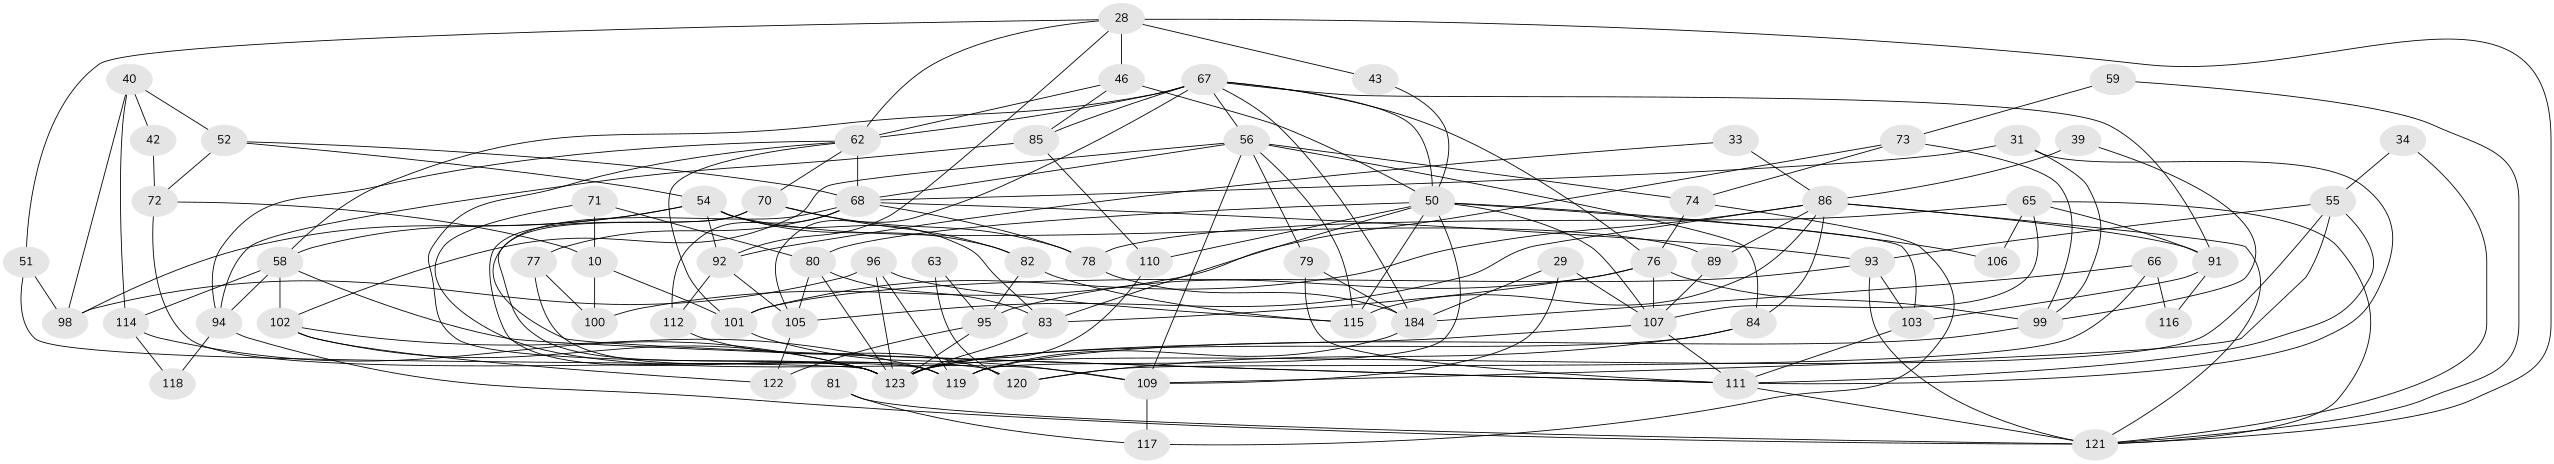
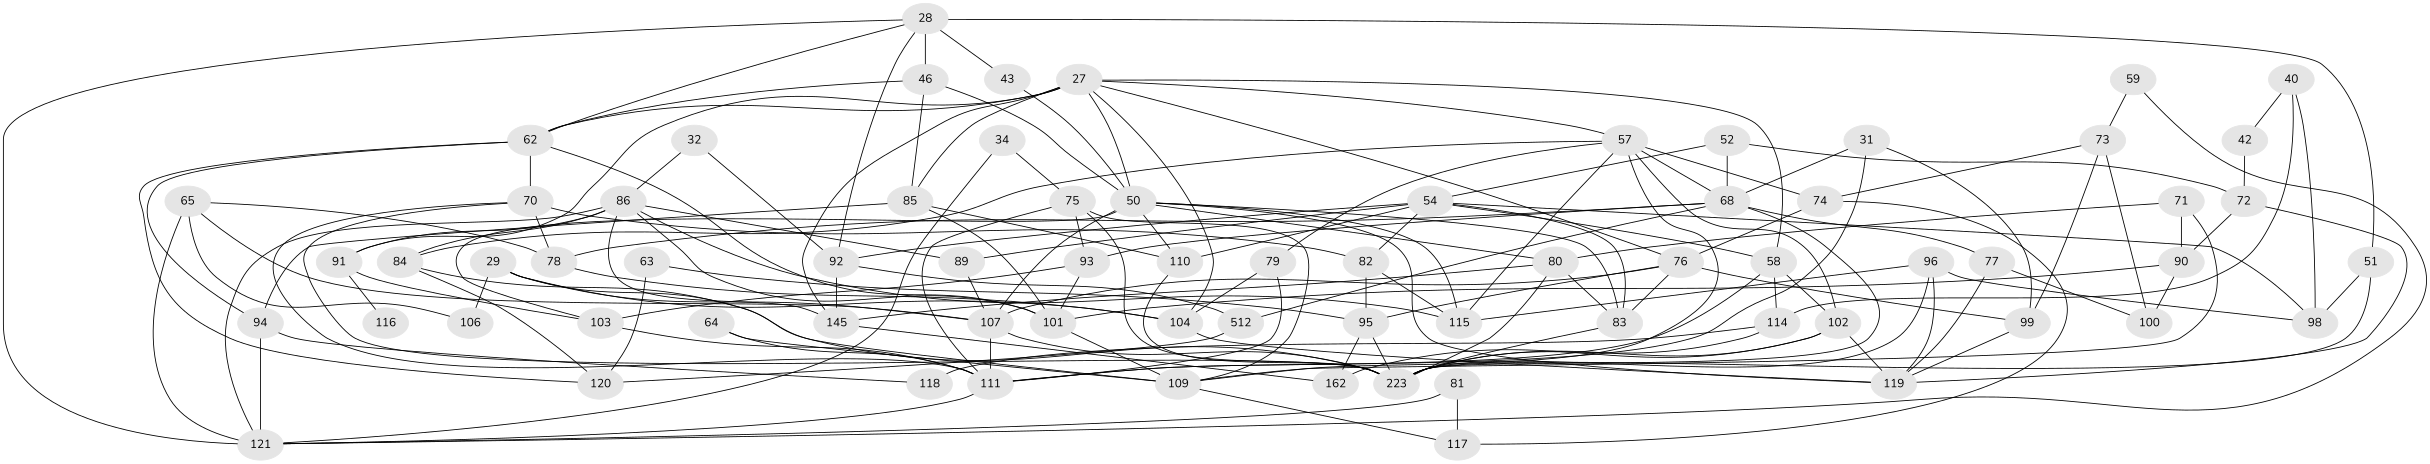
(1204, 80) -> (1079, 80)
(177, 110) -> none
(1247, 140) -> (1625, 140)
(1736, 140) -> (694, 140)
(2078, 140) -> none
(858, 171) -> none
(2333, 201) -> (1073, 201)
(1716, 222) -> (482, 293)
(2110, 223) -> none
none -> (1305, 232)
none -> (995, 250)
(595, 262) -> (2181, 262)
(2154, 262) -> none
(250, 293) -> none
(673, 323) -> (1241, 323)
none -> (711, 323)
(795, 323) -> (837, 323)
(1414, 323) -> (1180, 323)
(773, 384) -> (1336, 384)
(895, 384) -> (1396, 384)
(1940, 391) -> none
